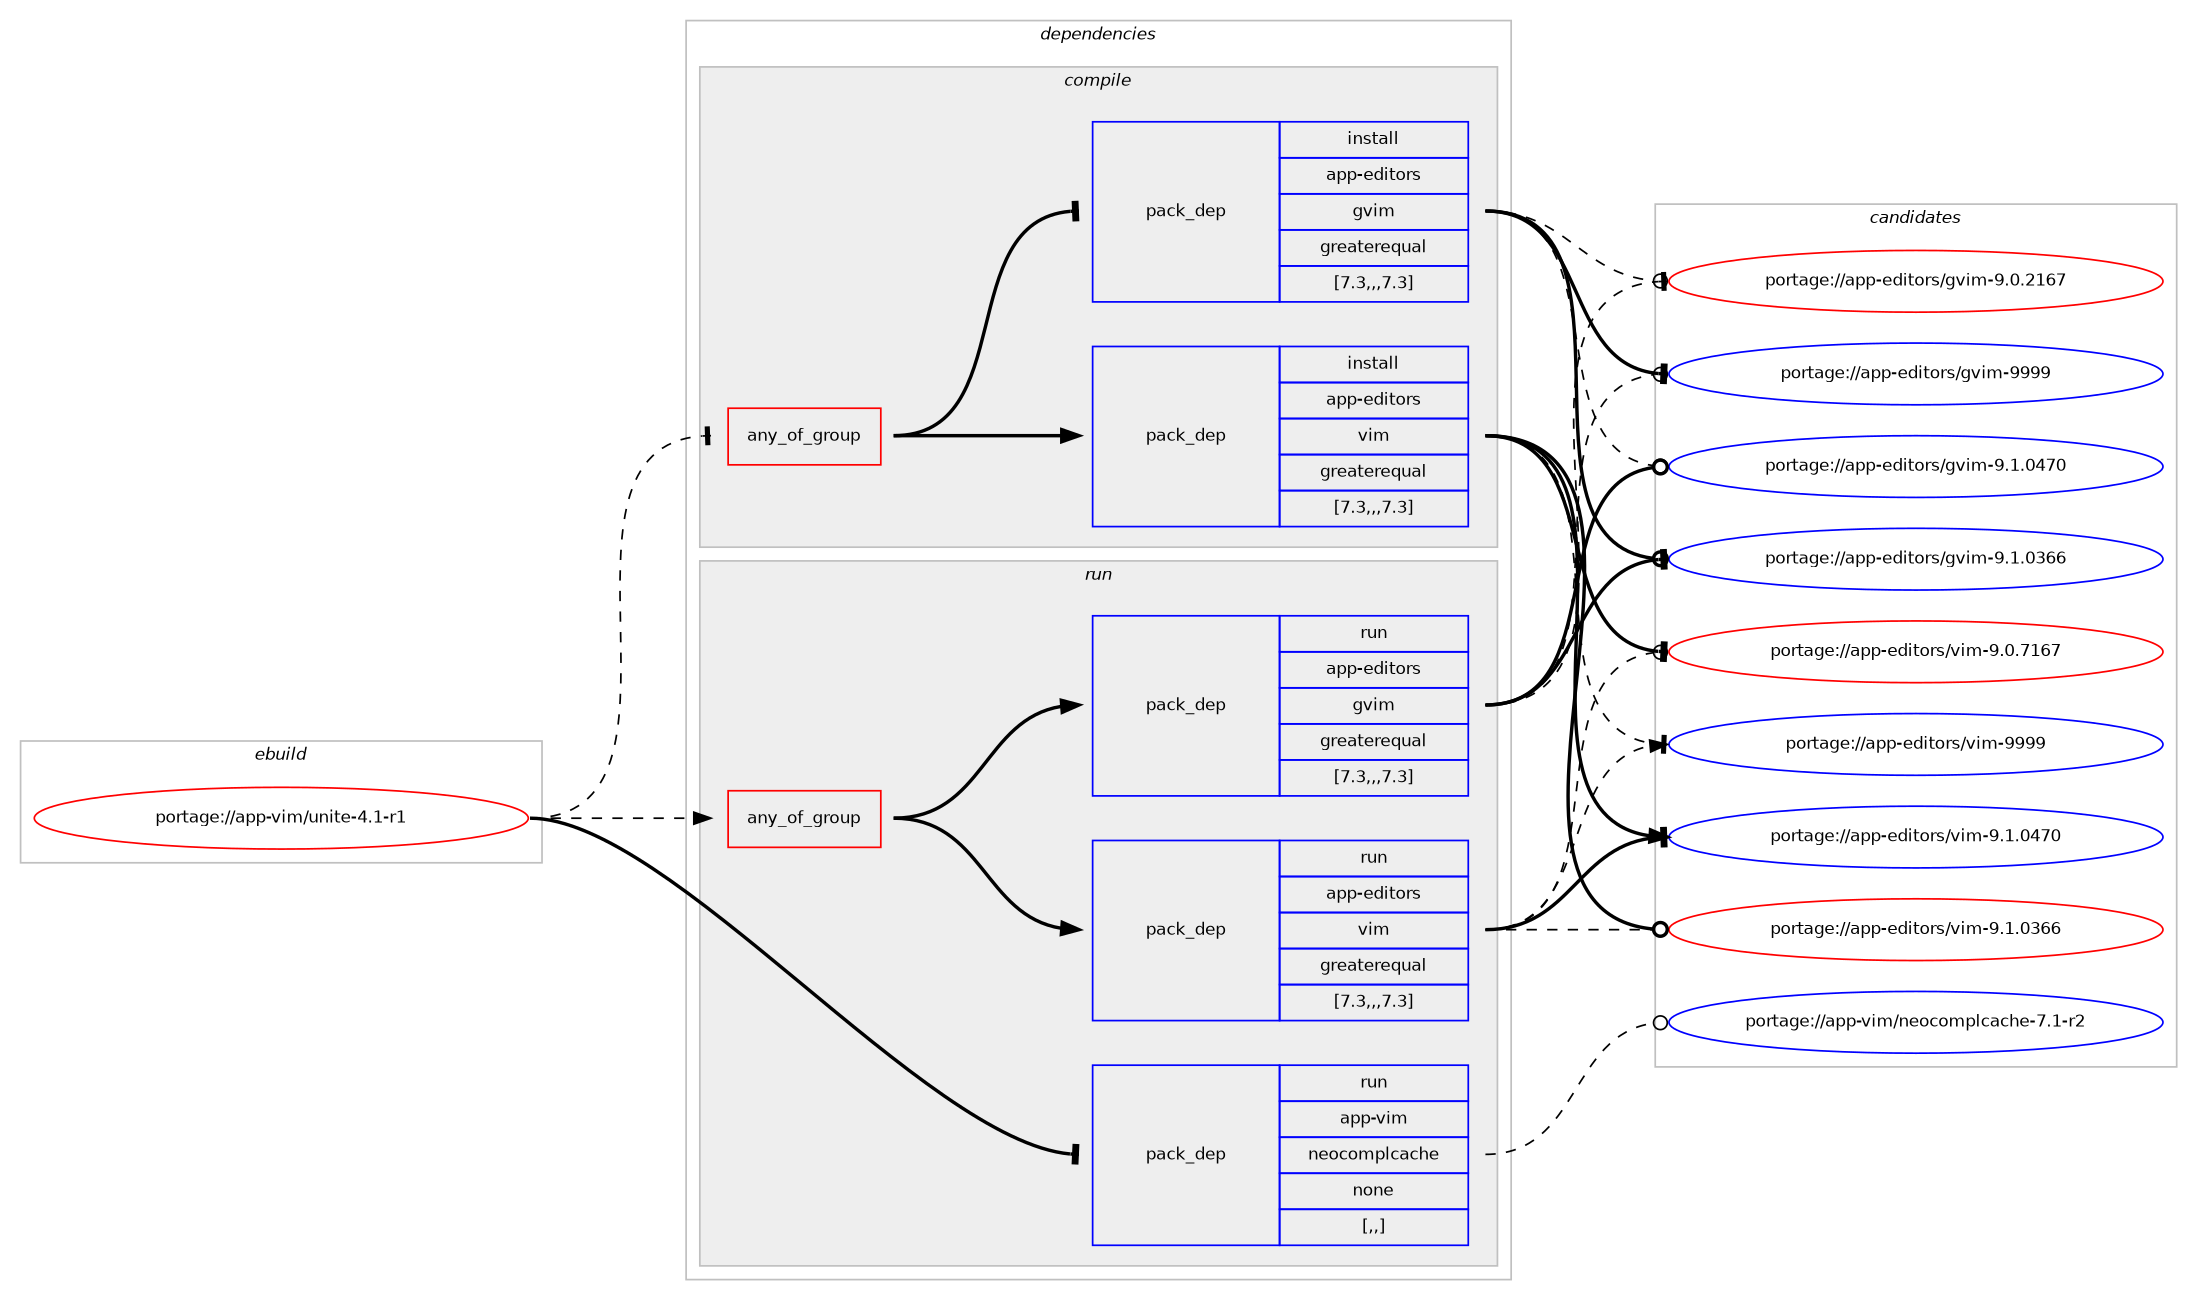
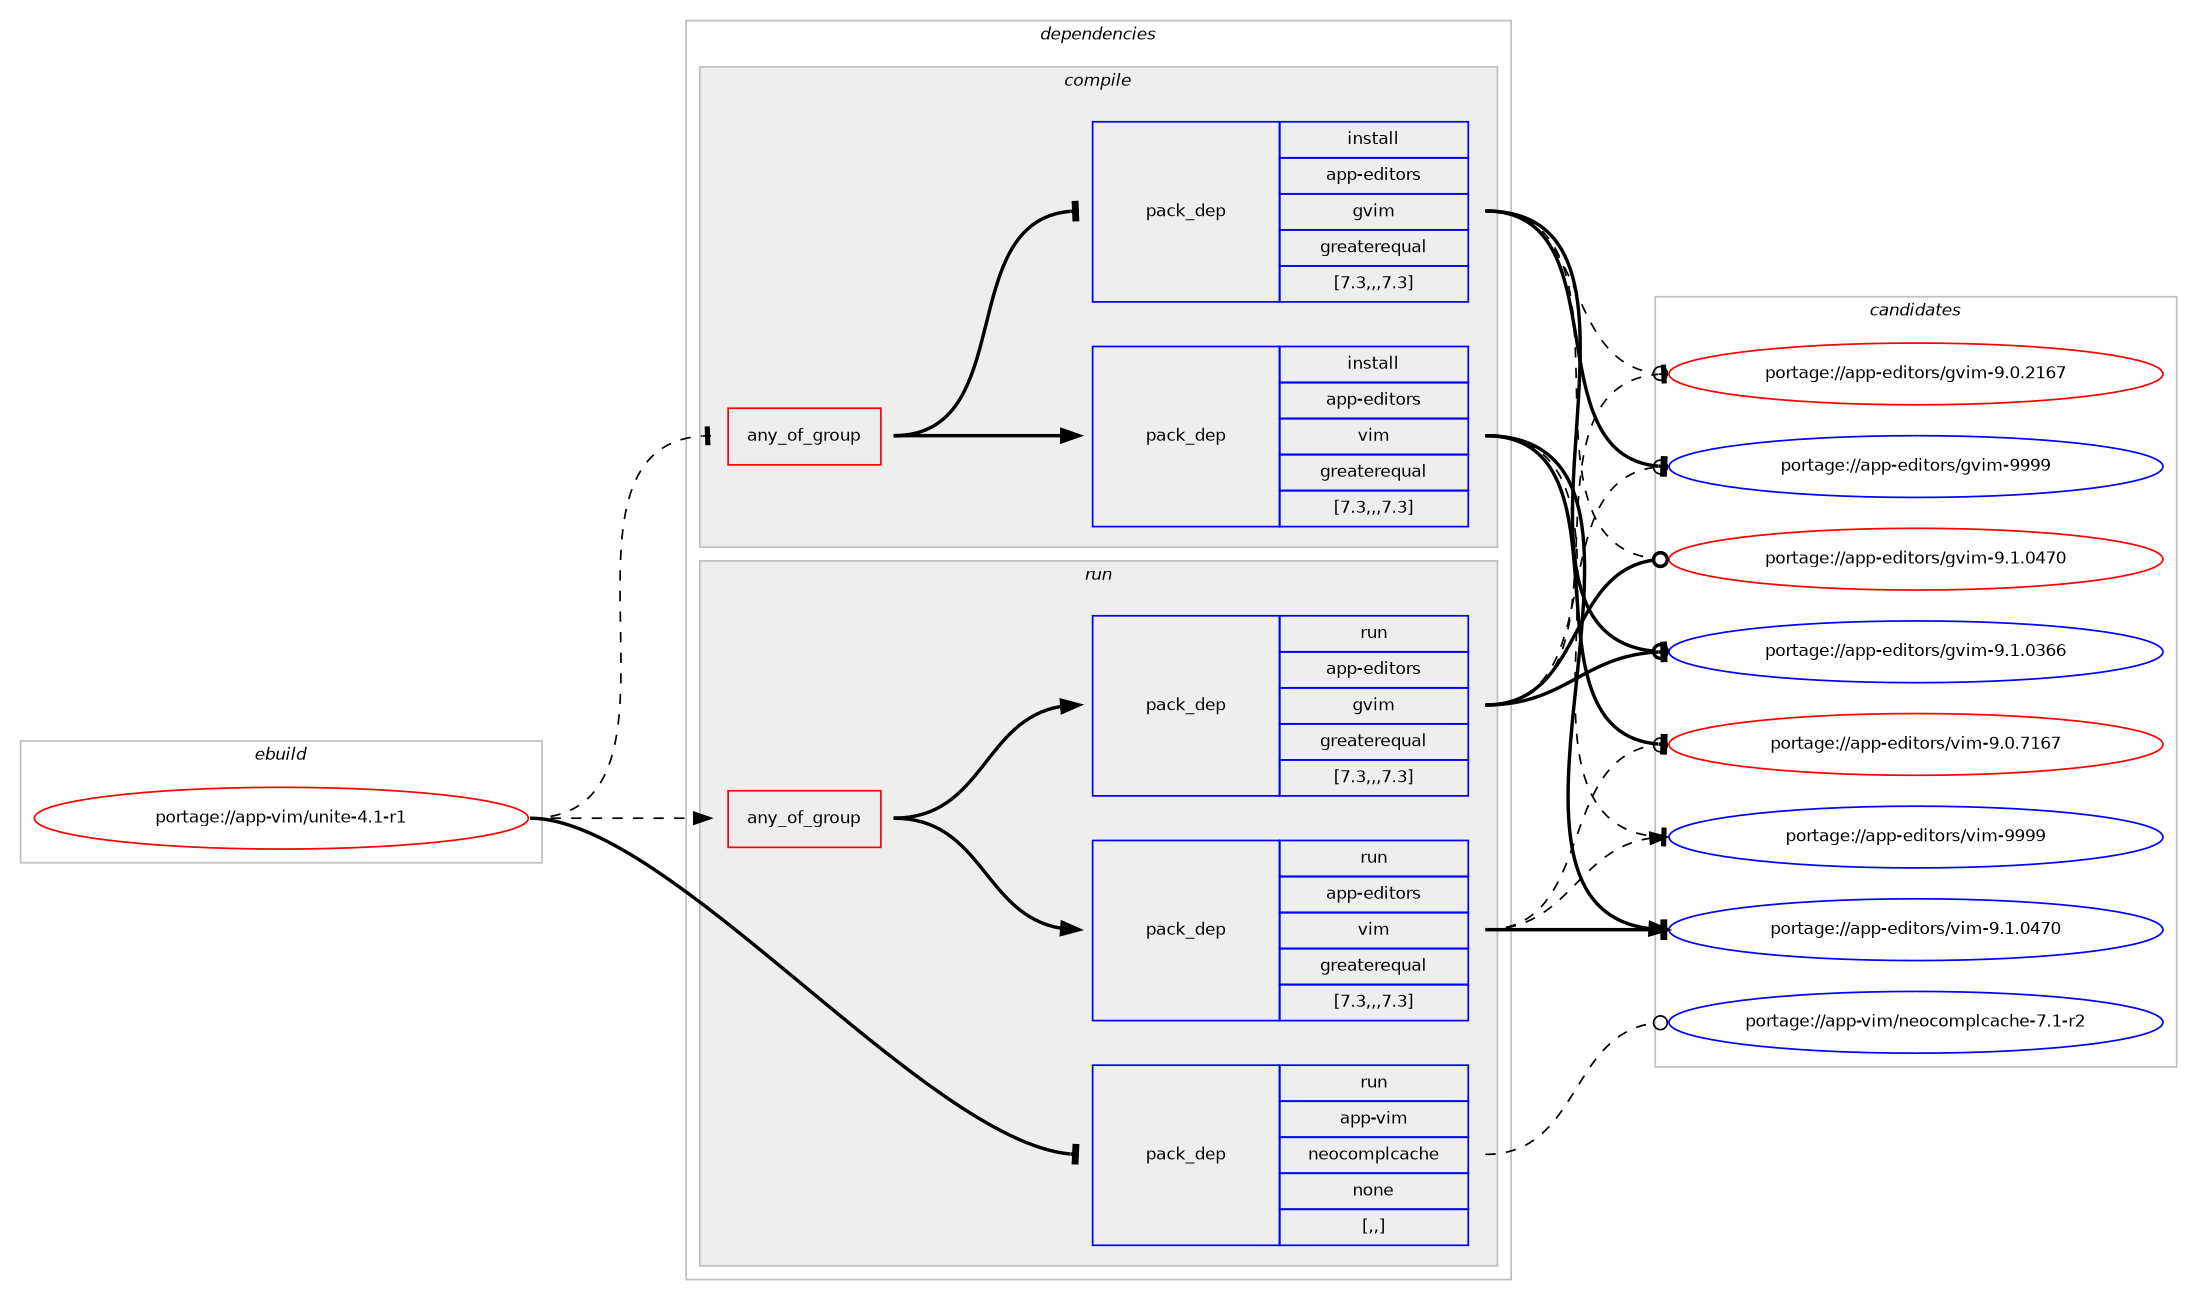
(1916, 467) -> (1916, 559)
(1916, 930) -> none
